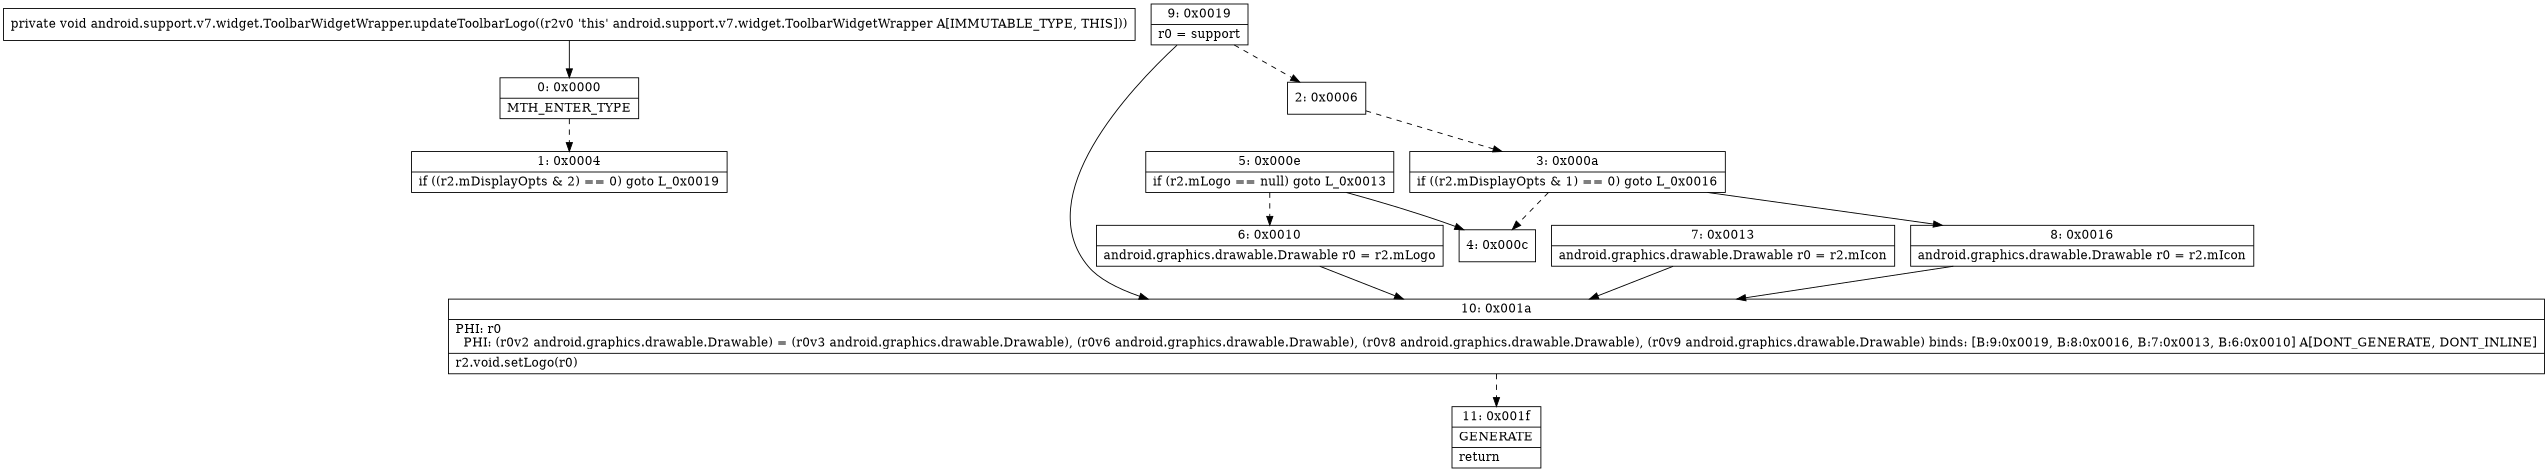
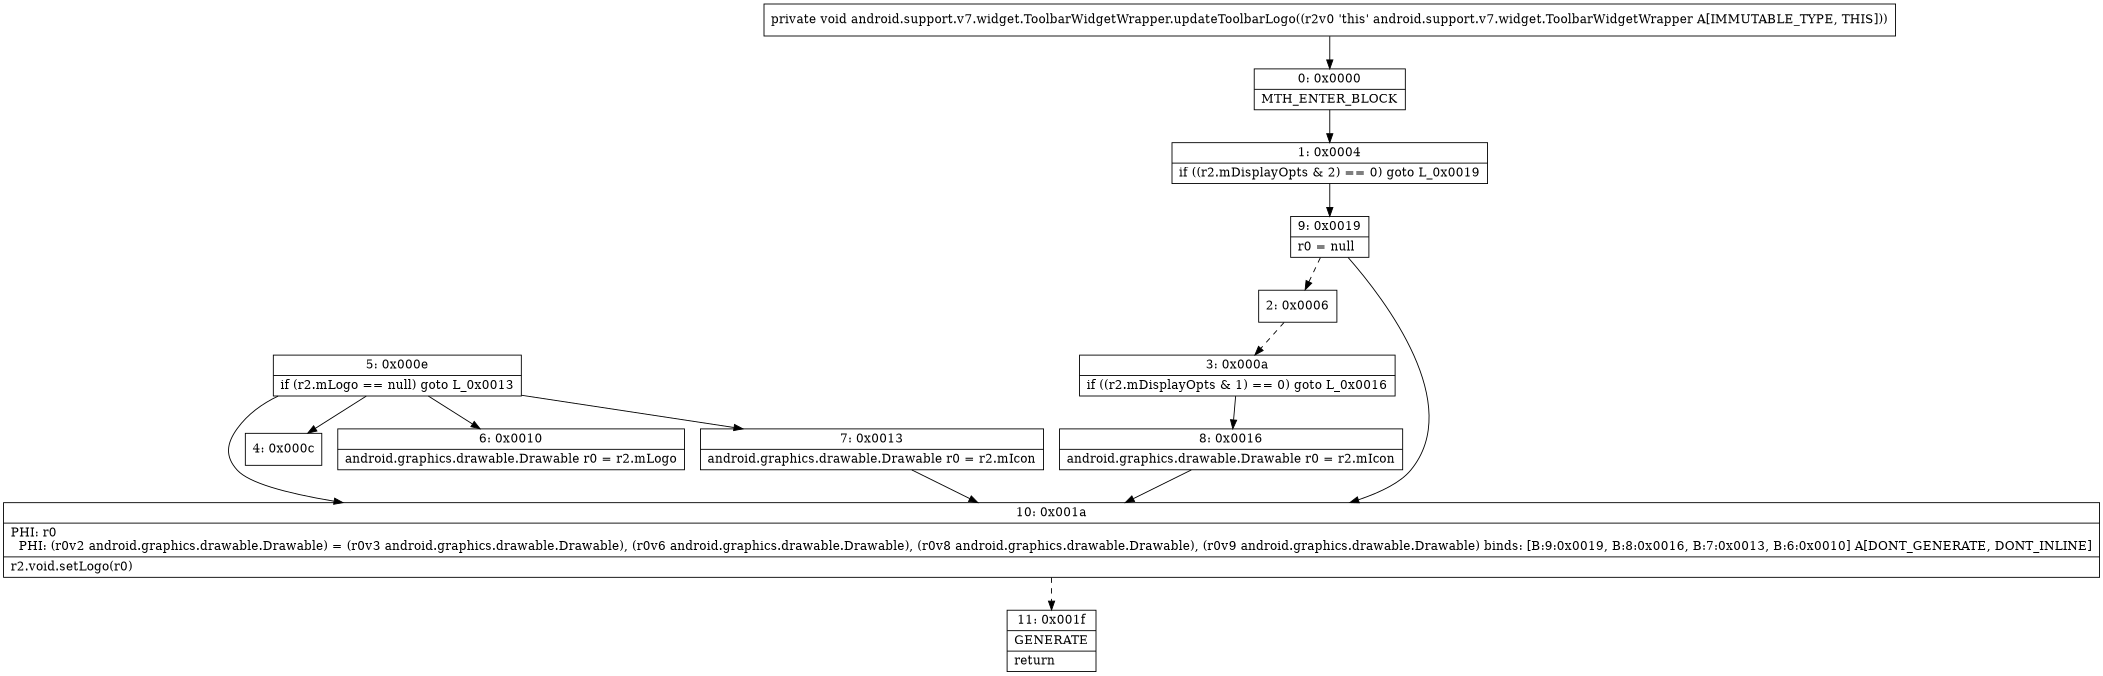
(1200, 34) -> (1326, 247)
(569, 108) -> (1330, 99)
(569, 131) -> (1330, 122)
none -> (1330, 196)
(1270, 204) -> (450, 410)
(1533, 208) -> none
(1357, 281) -> (239, 471)
none -> (628, 411)
